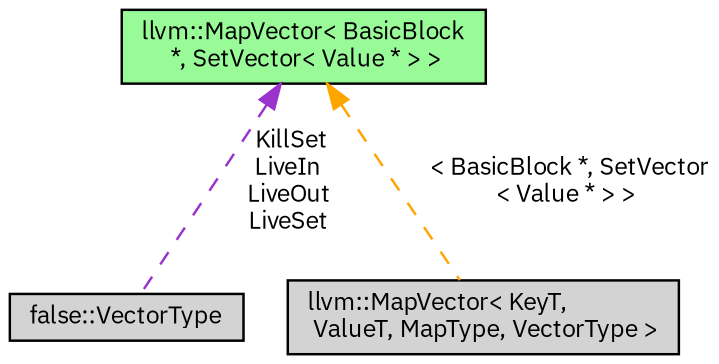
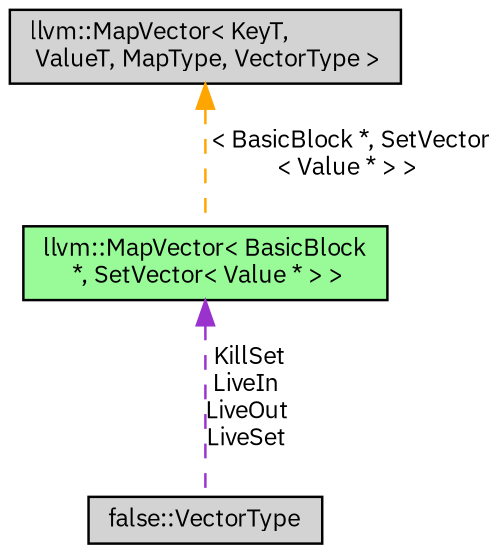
(401, 192) -> (205, 168)
